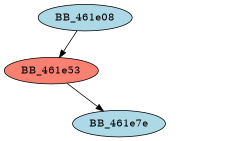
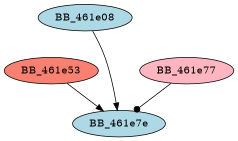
(70, 41) -> (108, 66)
none -> (187, 71)
